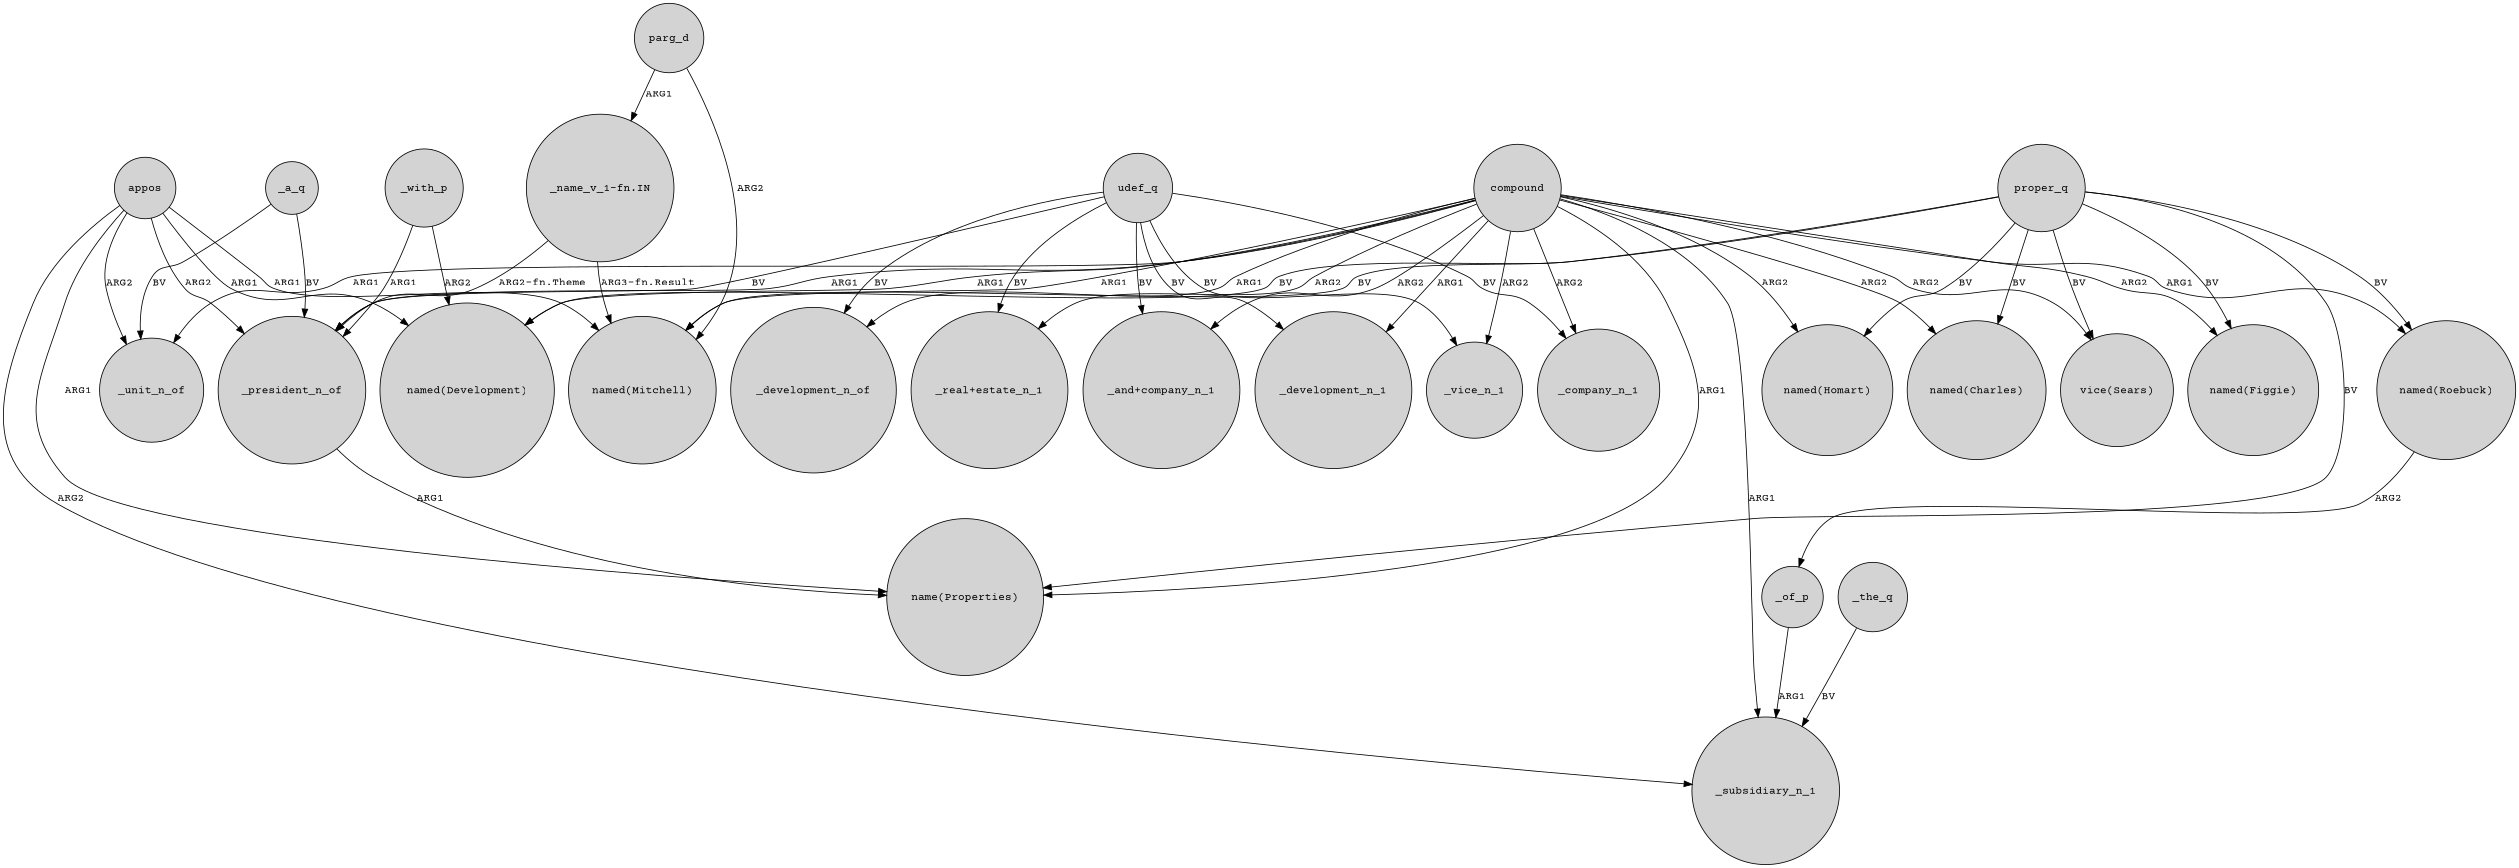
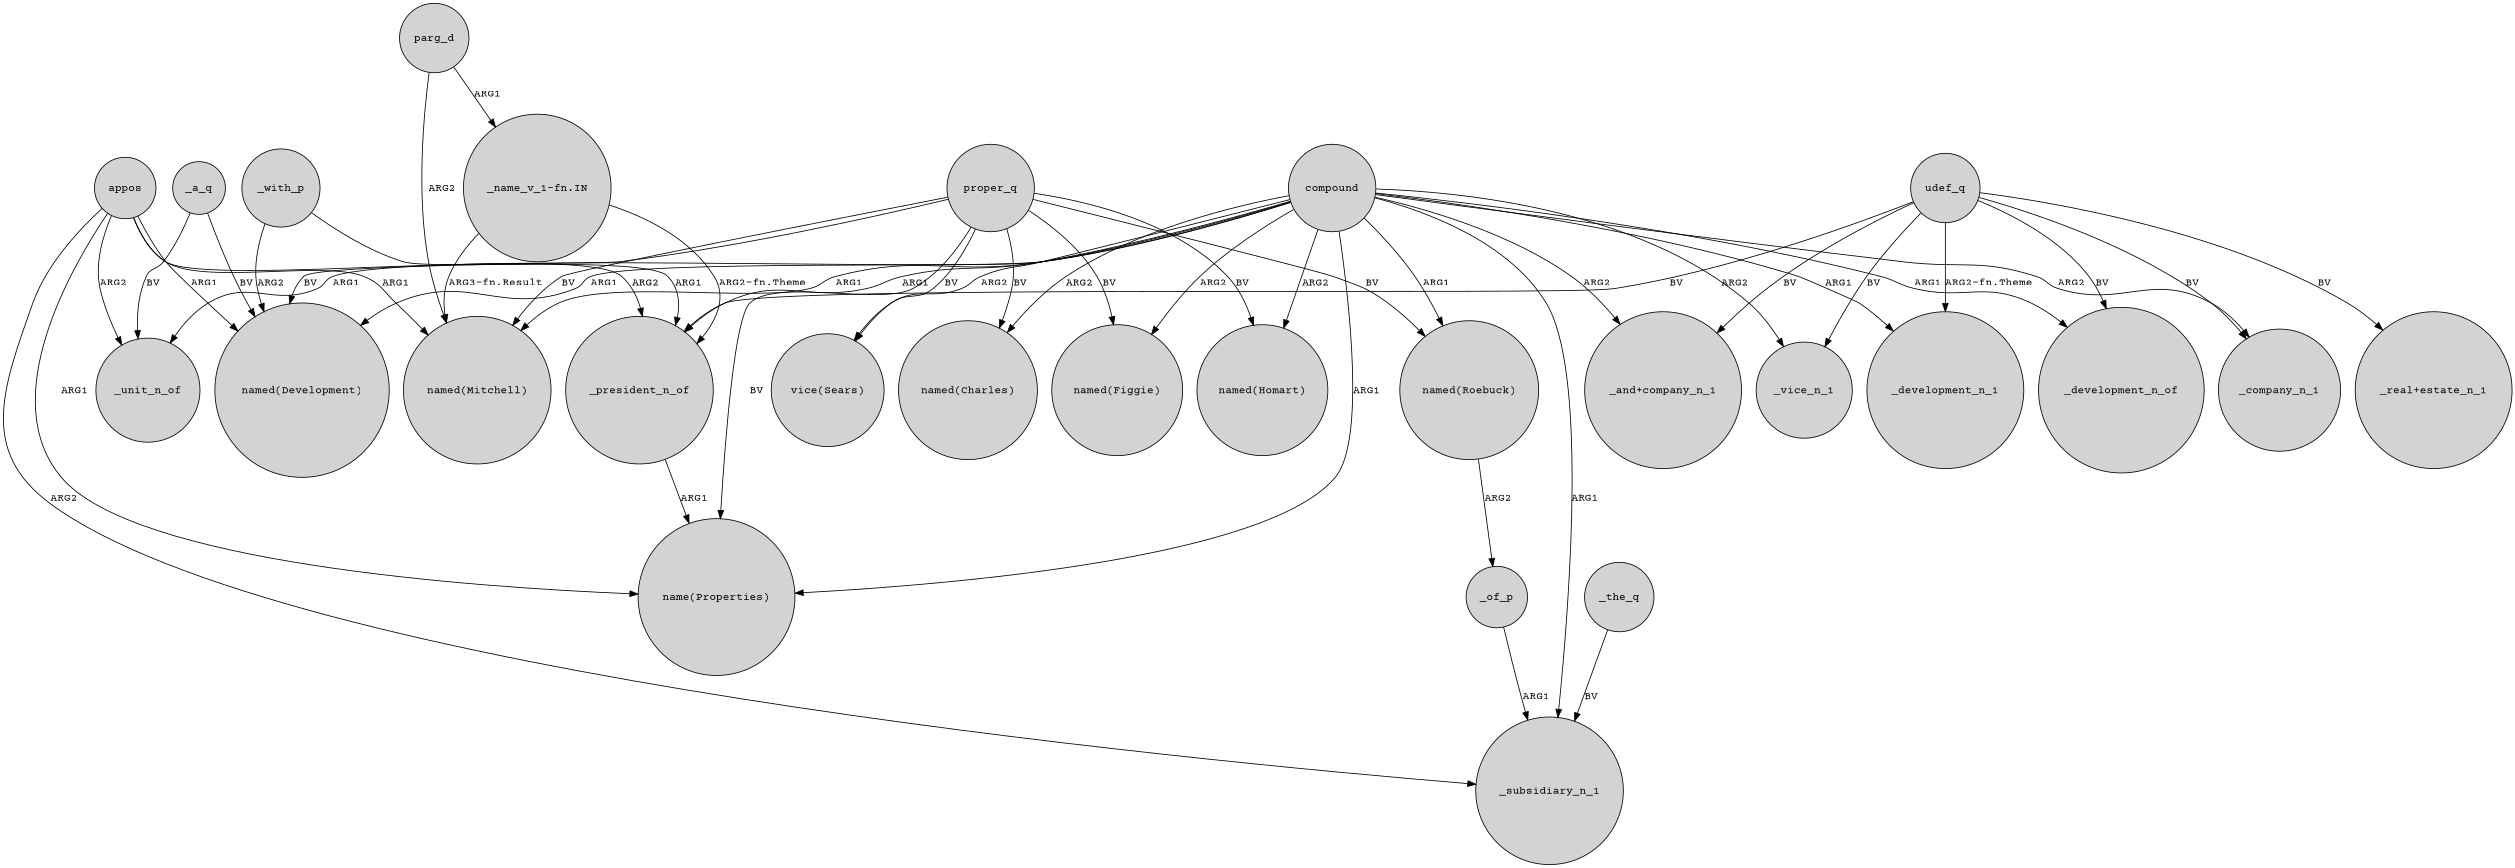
(304, 261) -> (227, 262)
(1178, 282) -> (1989, 282)
(1300, 287) -> none
